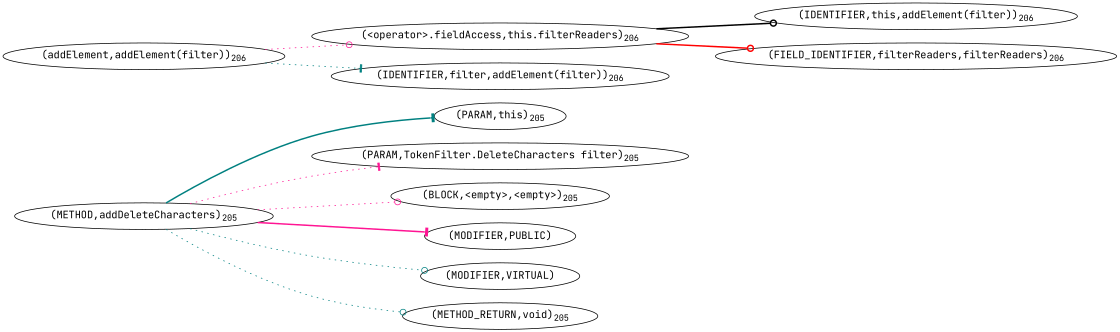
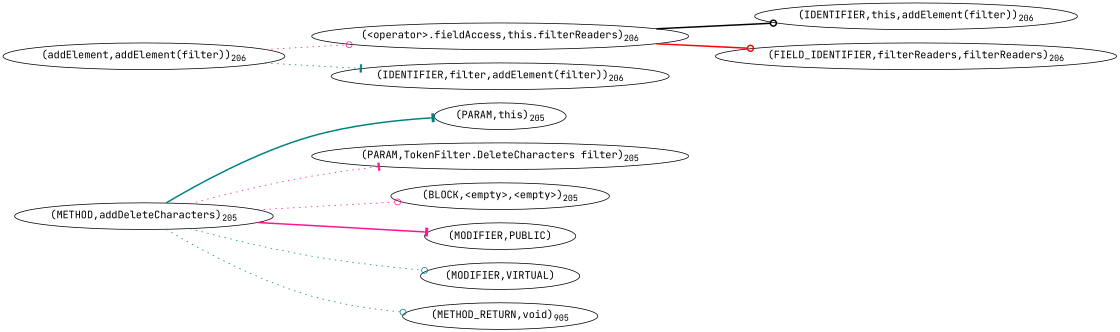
(562, 315) -> (562, 315)
